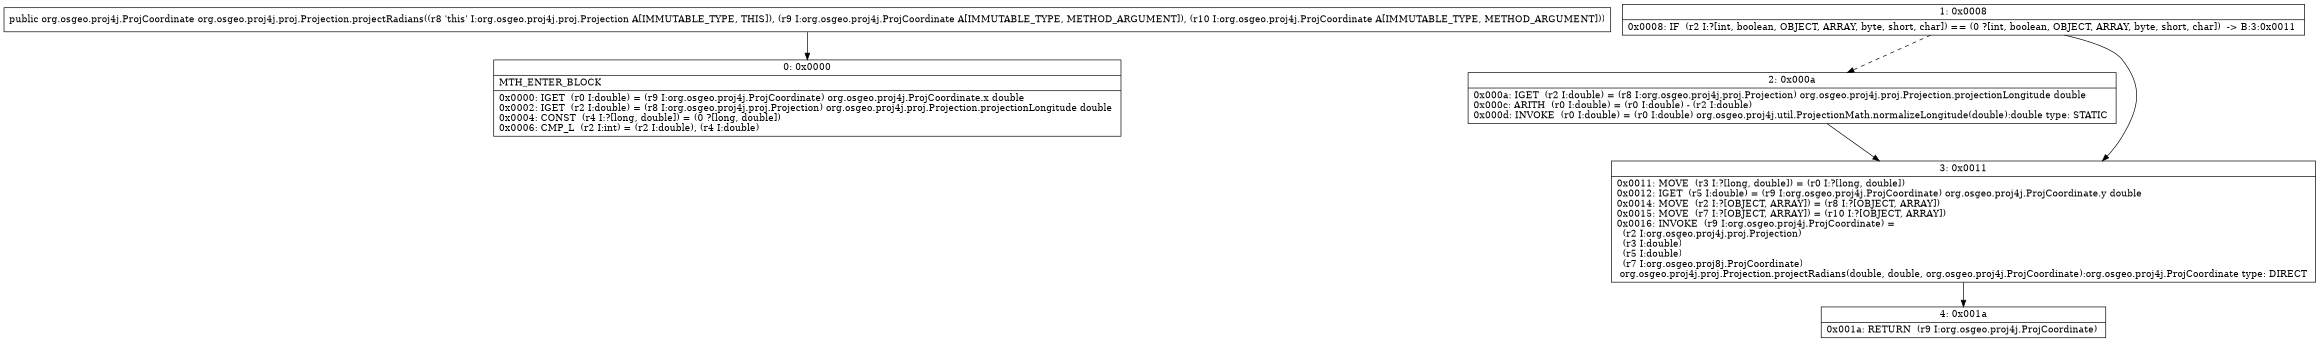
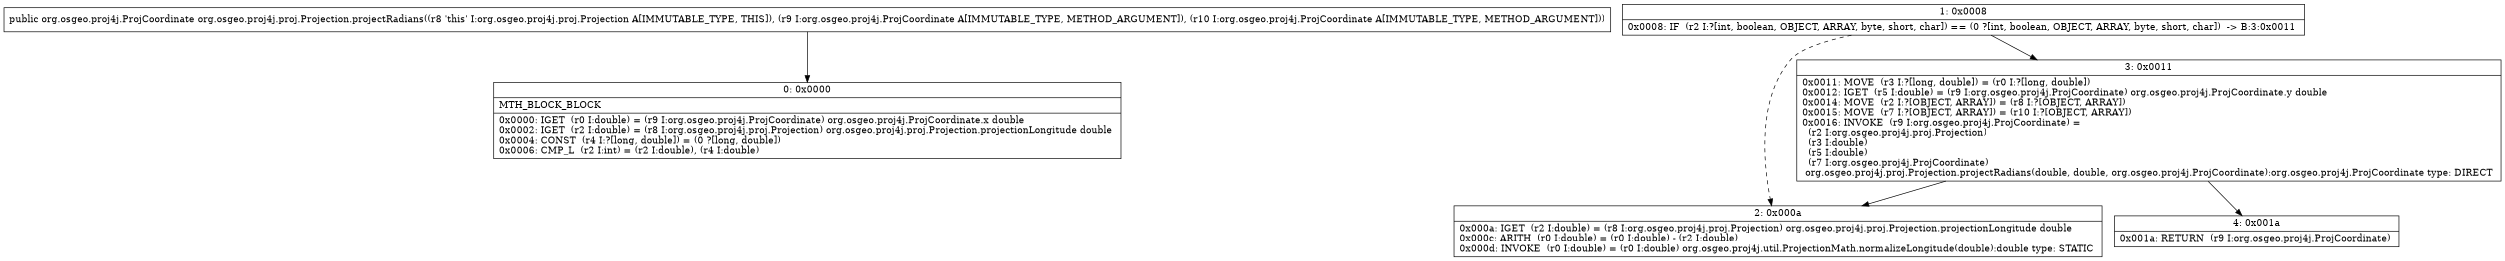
(551, 83) -> (550, 105)
(1850, 140) -> (1907, 192)
(1710, 264) -> (1896, 163)
